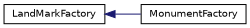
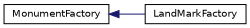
(128, 14) -> (132, 14)
